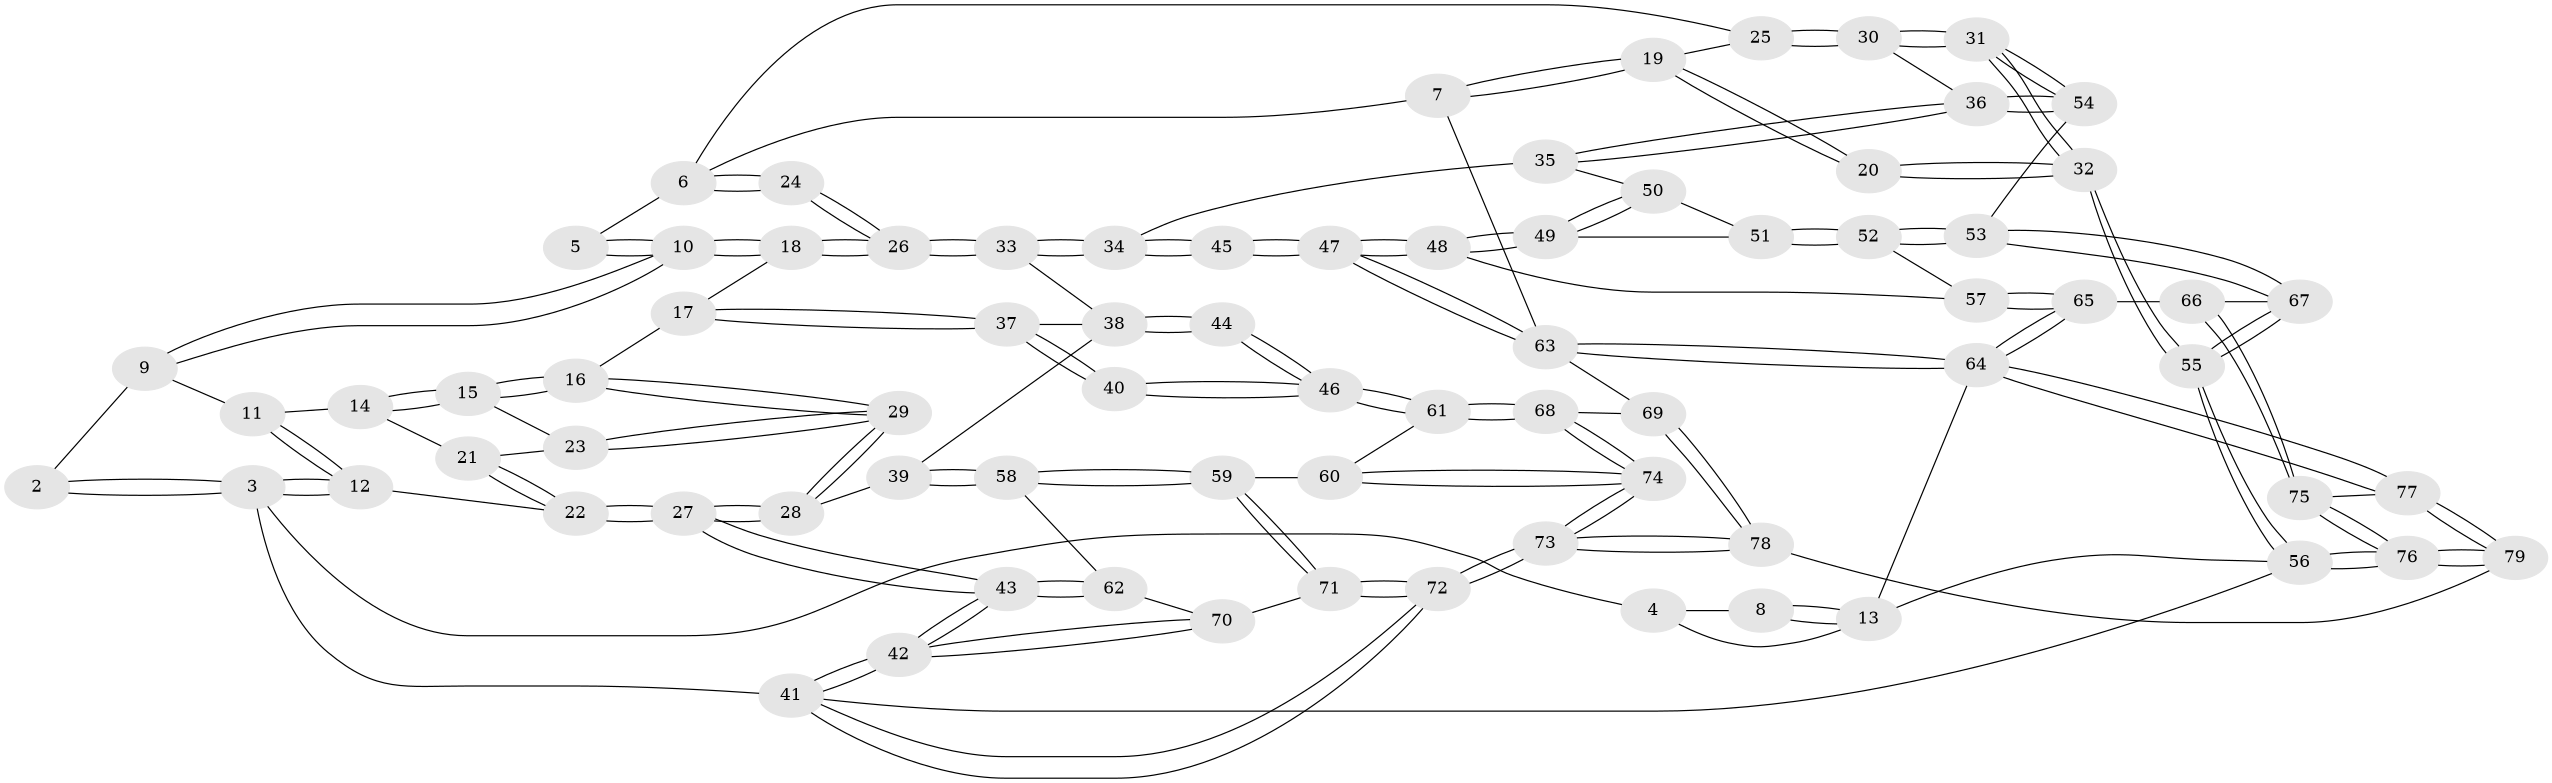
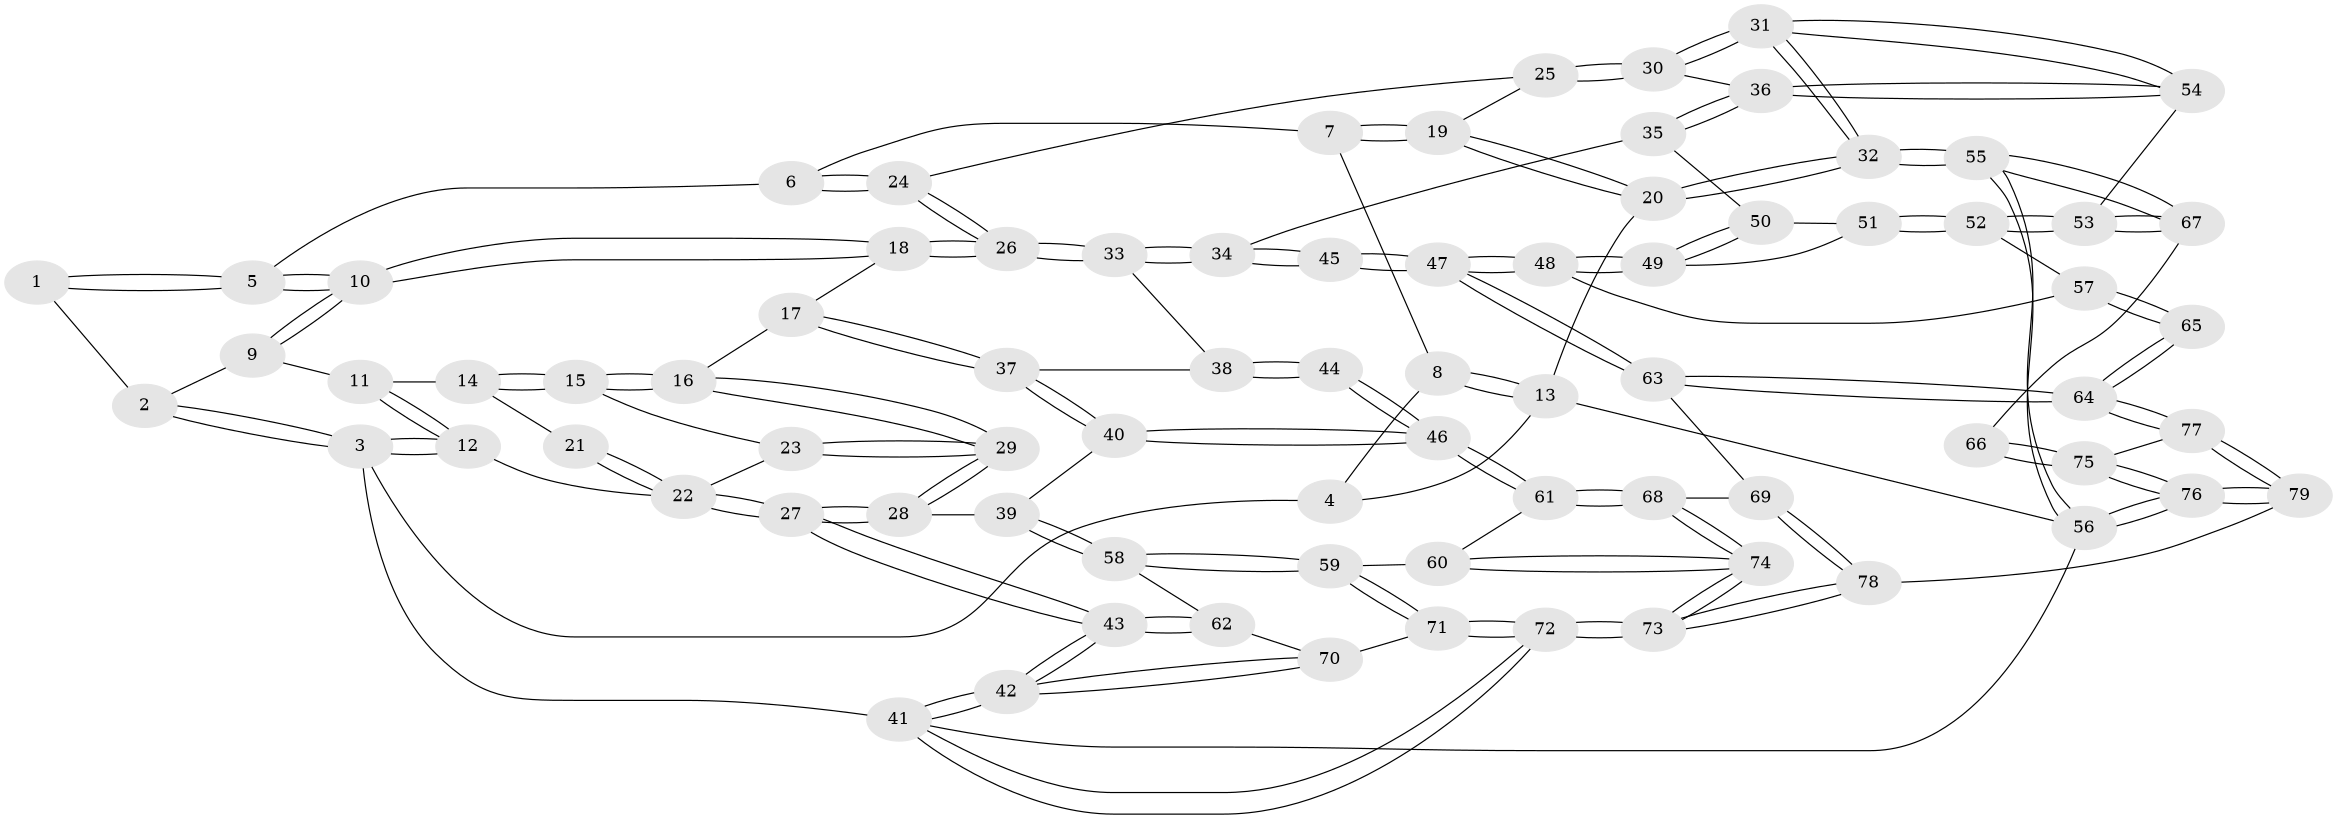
(1182, 5) -> (1220, 114)
(1492, 221) -> (1380, 243)
none -> (37, 283)
(2138, 302) -> none
(1007, 401) -> (1061, 475)
(522, 453) -> (737, 473)
(1923, 492) -> (1588, 292)
